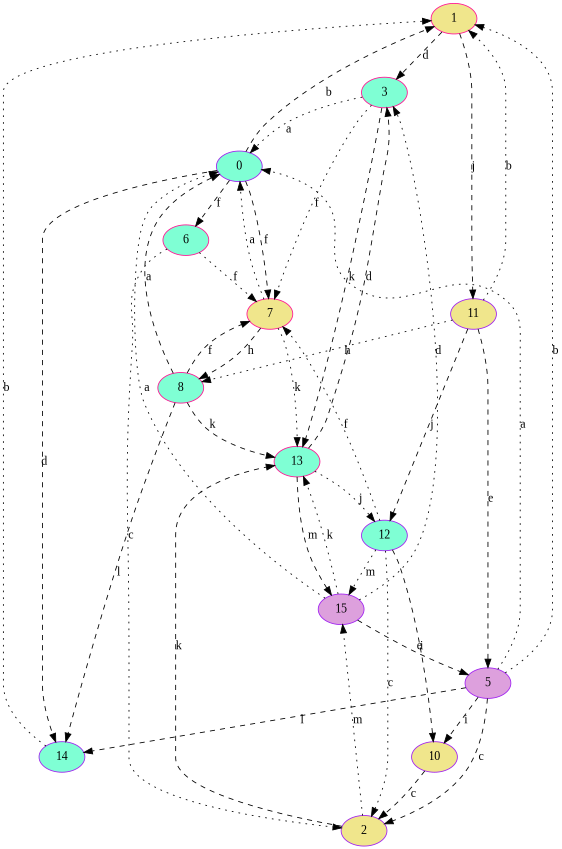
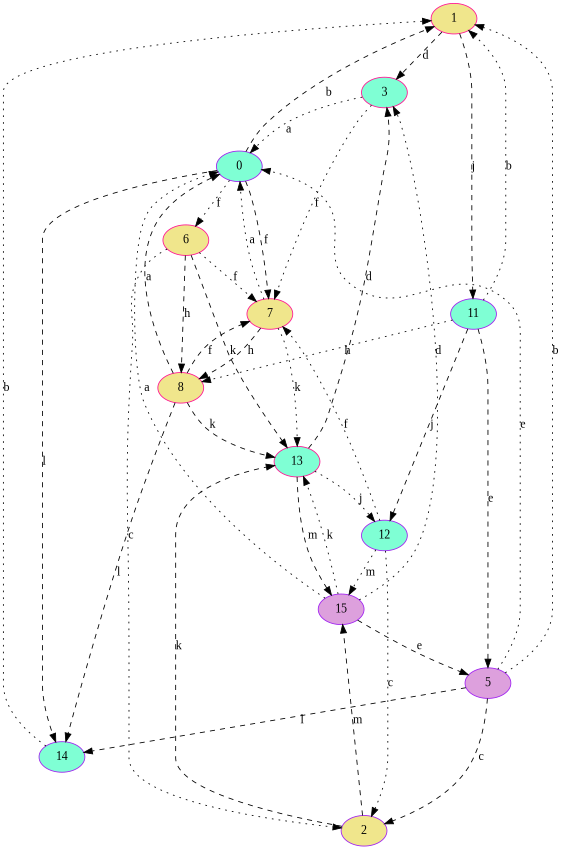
(215, 200) -> (215, 200)
(186, 240) -> (186, 240)
(350, 266) -> (228, 352)
none -> (183, 310)
(474, 314) -> (474, 314)
(181, 388) -> (181, 388)
(523, 425) -> (523, 425)
(44, 462) -> (44, 462)
(353, 724) -> (353, 724)
(434, 757) -> none
